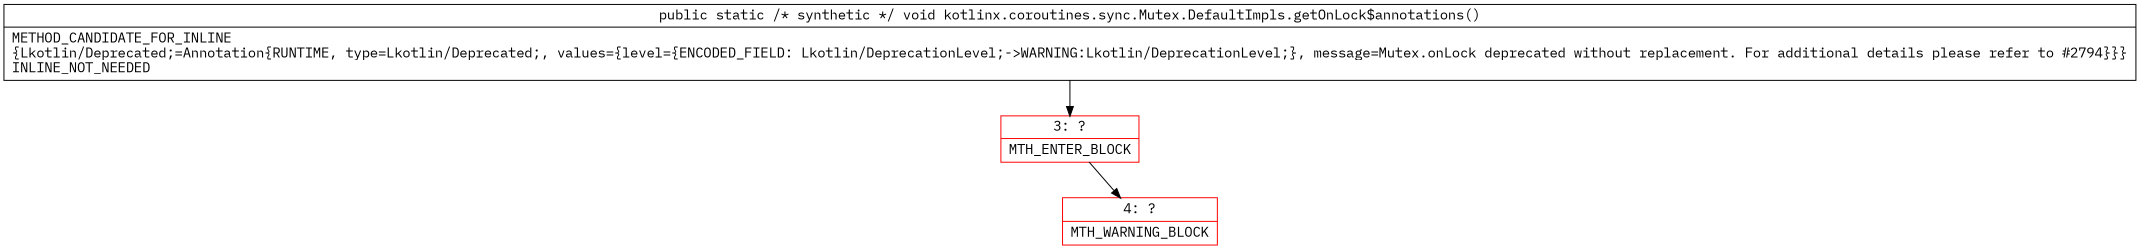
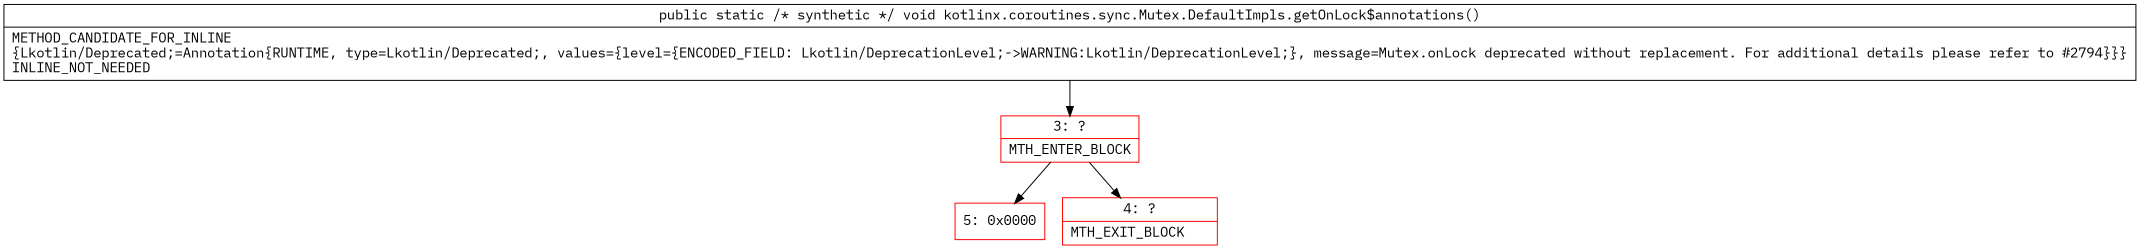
none -> (1000, 221)
(1140, 233) -> (1128, 233)
